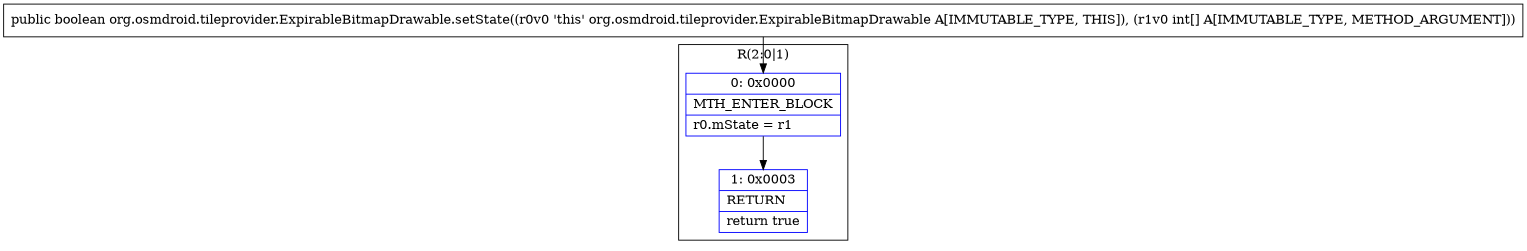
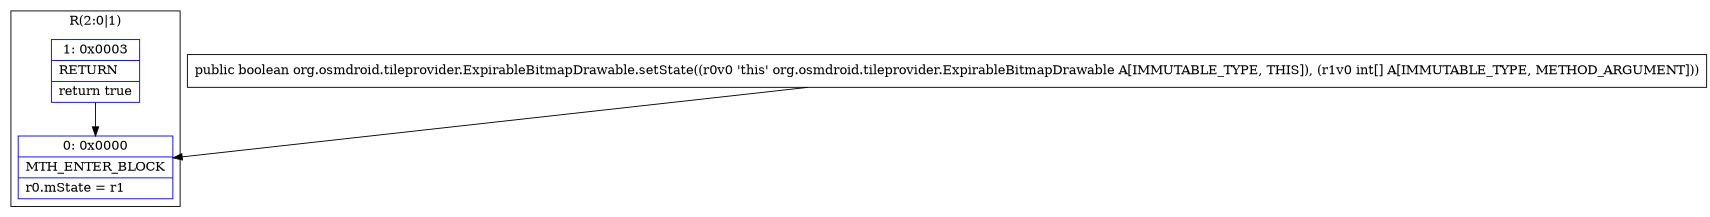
(763, 148) -> (96, 115)
